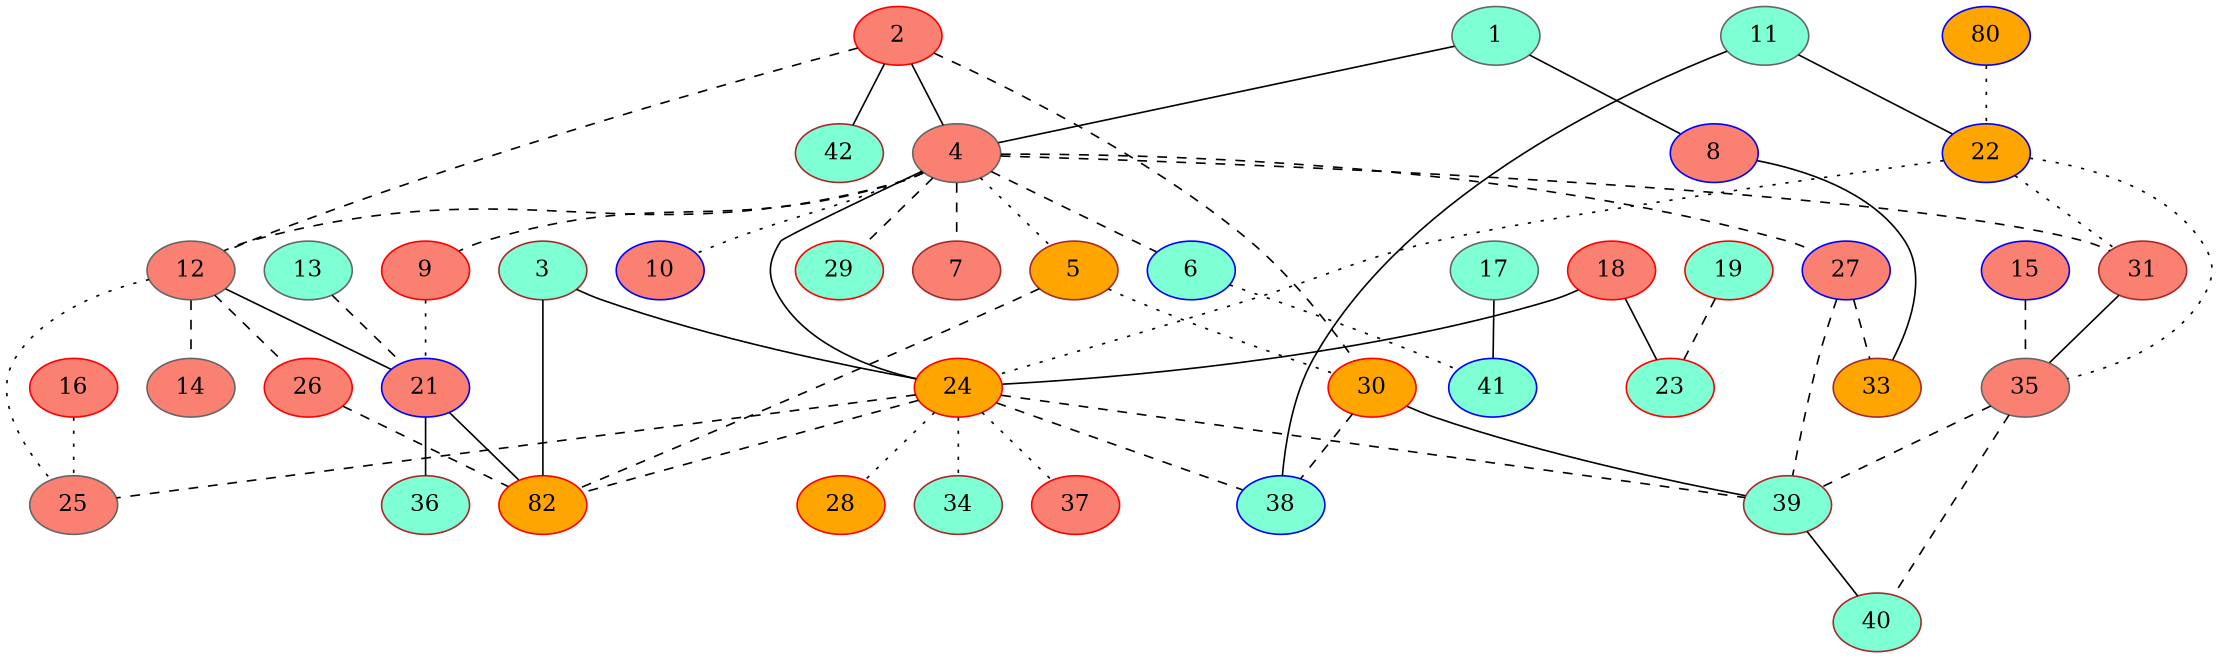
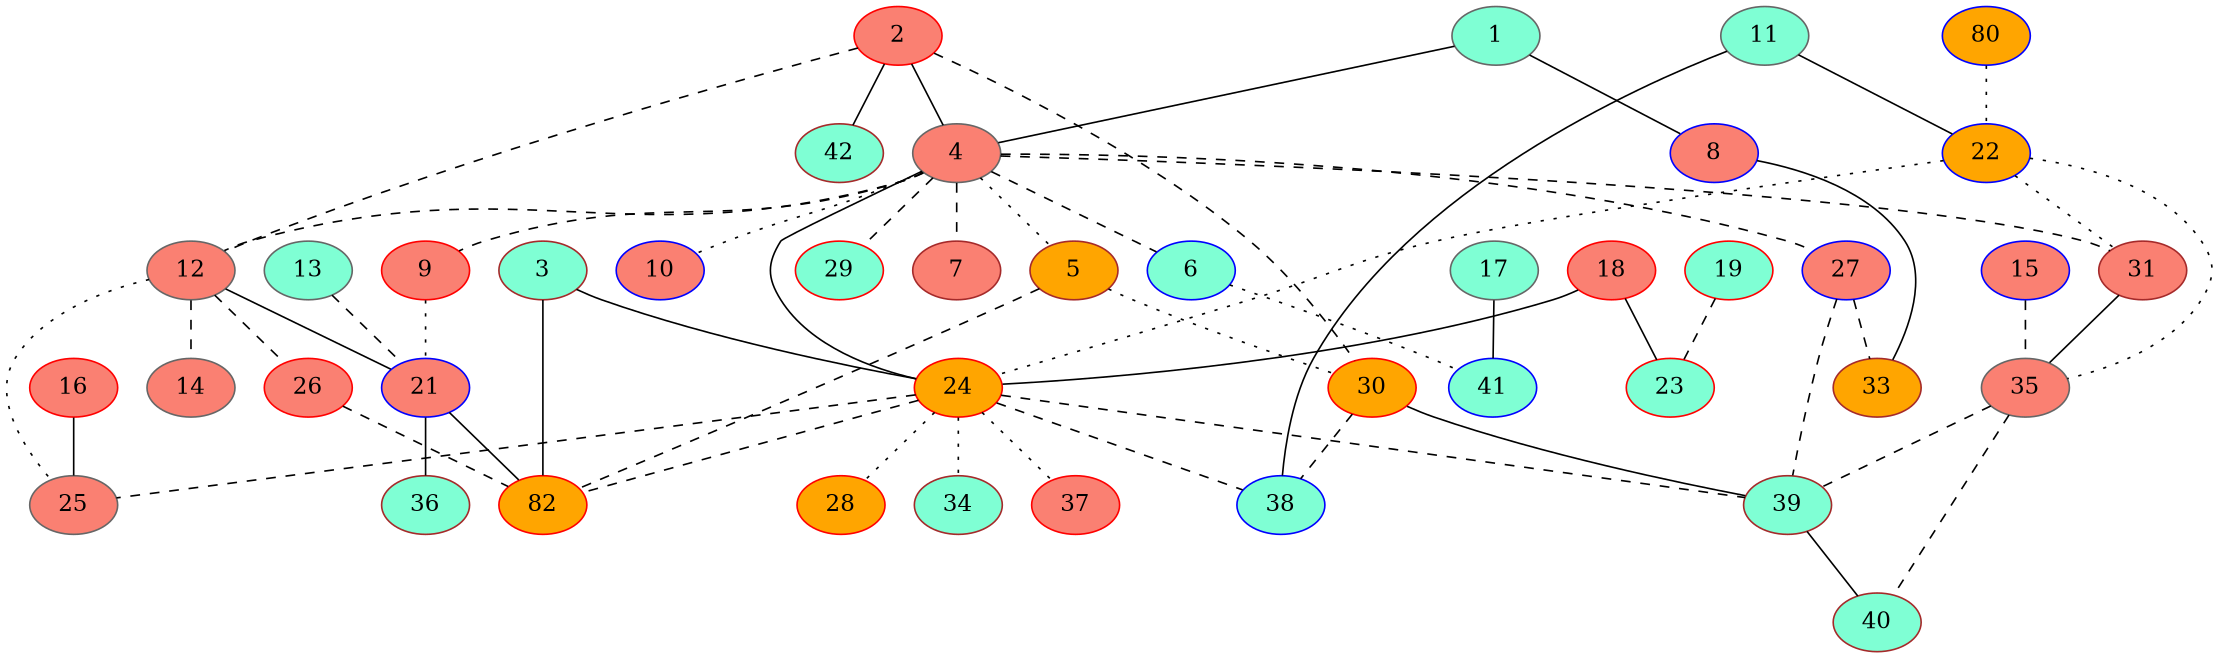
(74, 447) -> (74, 447)
